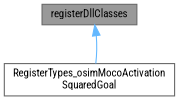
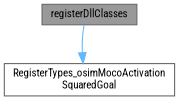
(97, 50) -> (82, 39)
